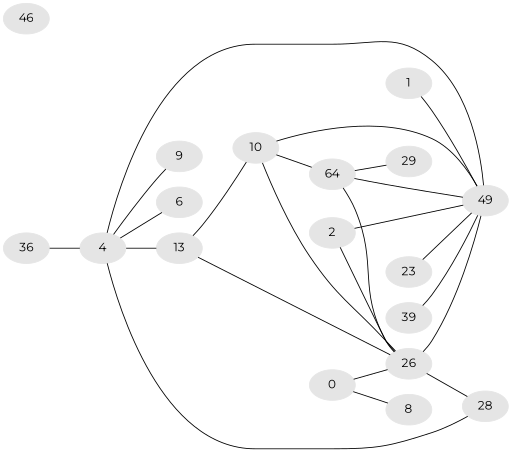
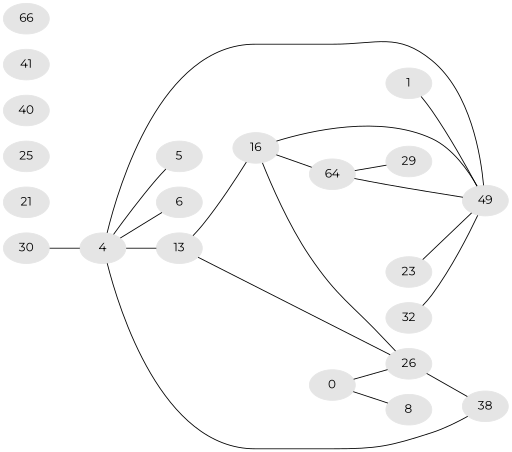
(26, 19) -> (26, 19)
none -> (26, 65)
none -> (26, 111)
(256, 148) -> (256, 148)
none -> (26, 156)
(179, 156) -> (179, 156)
none -> (26, 202)
(332, 233) -> none
(26, 248) -> (26, 248)
(368, 270) -> none
(458, 287) -> none
(409, 318) -> (409, 318)
(485, 406) -> (485, 406)
